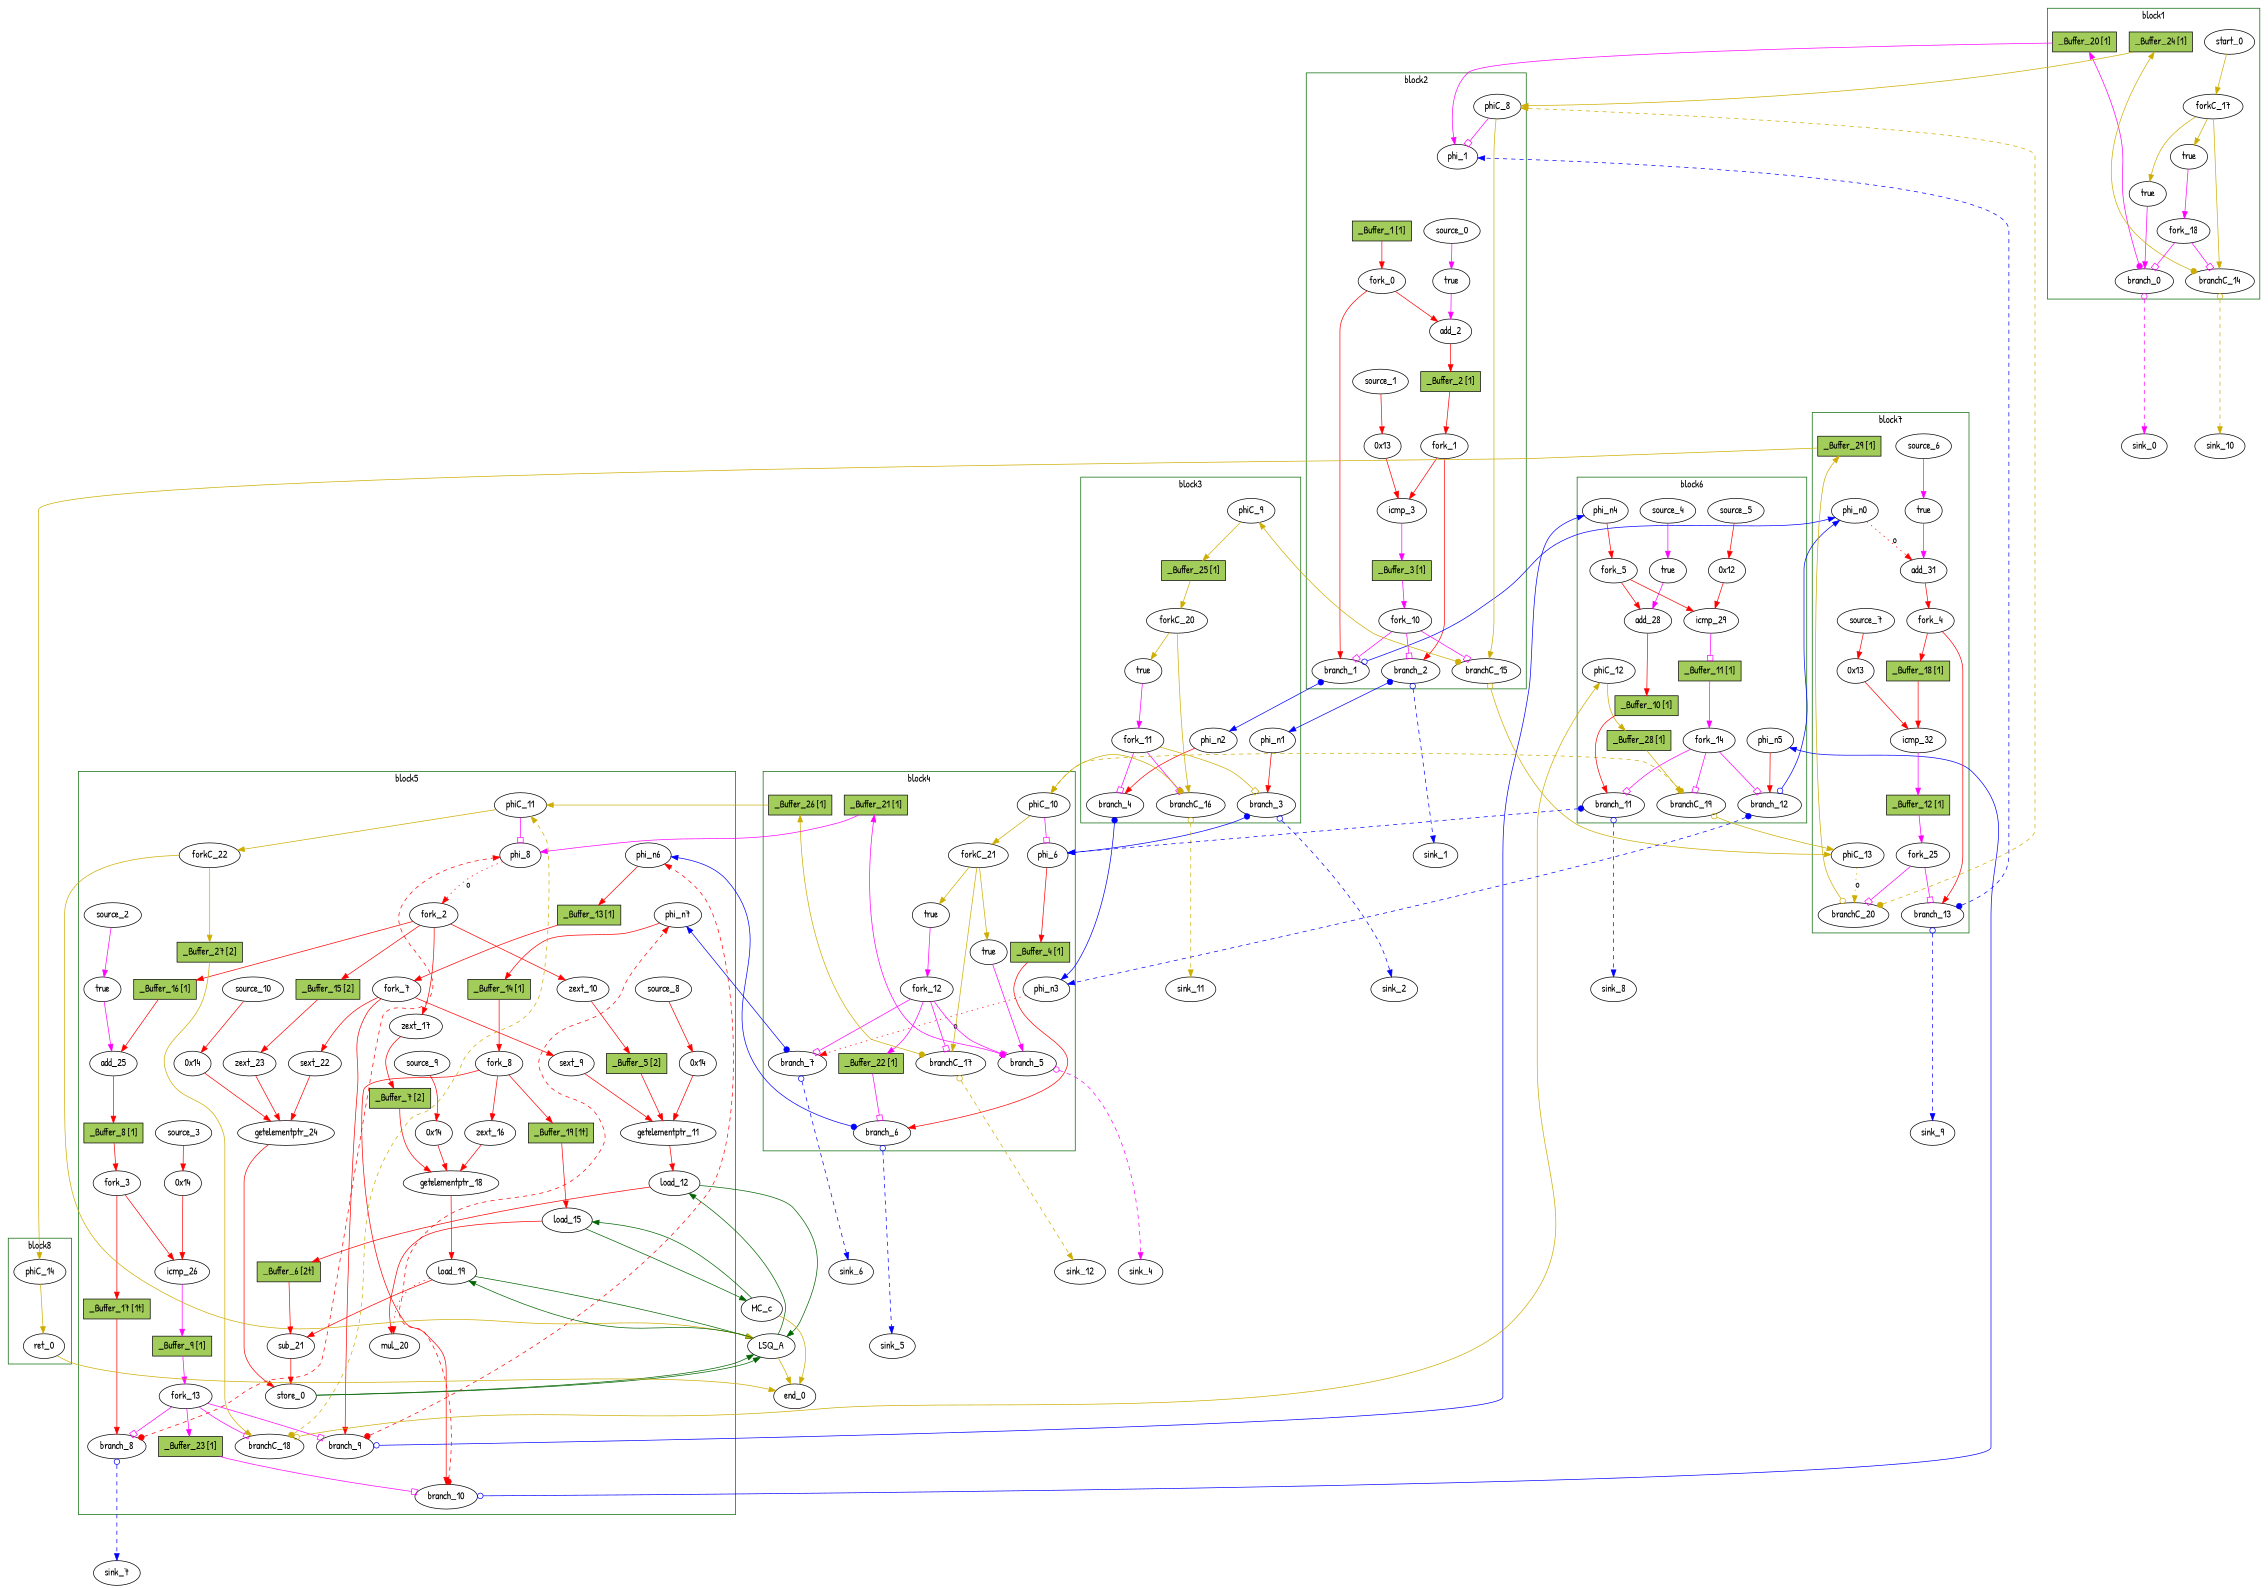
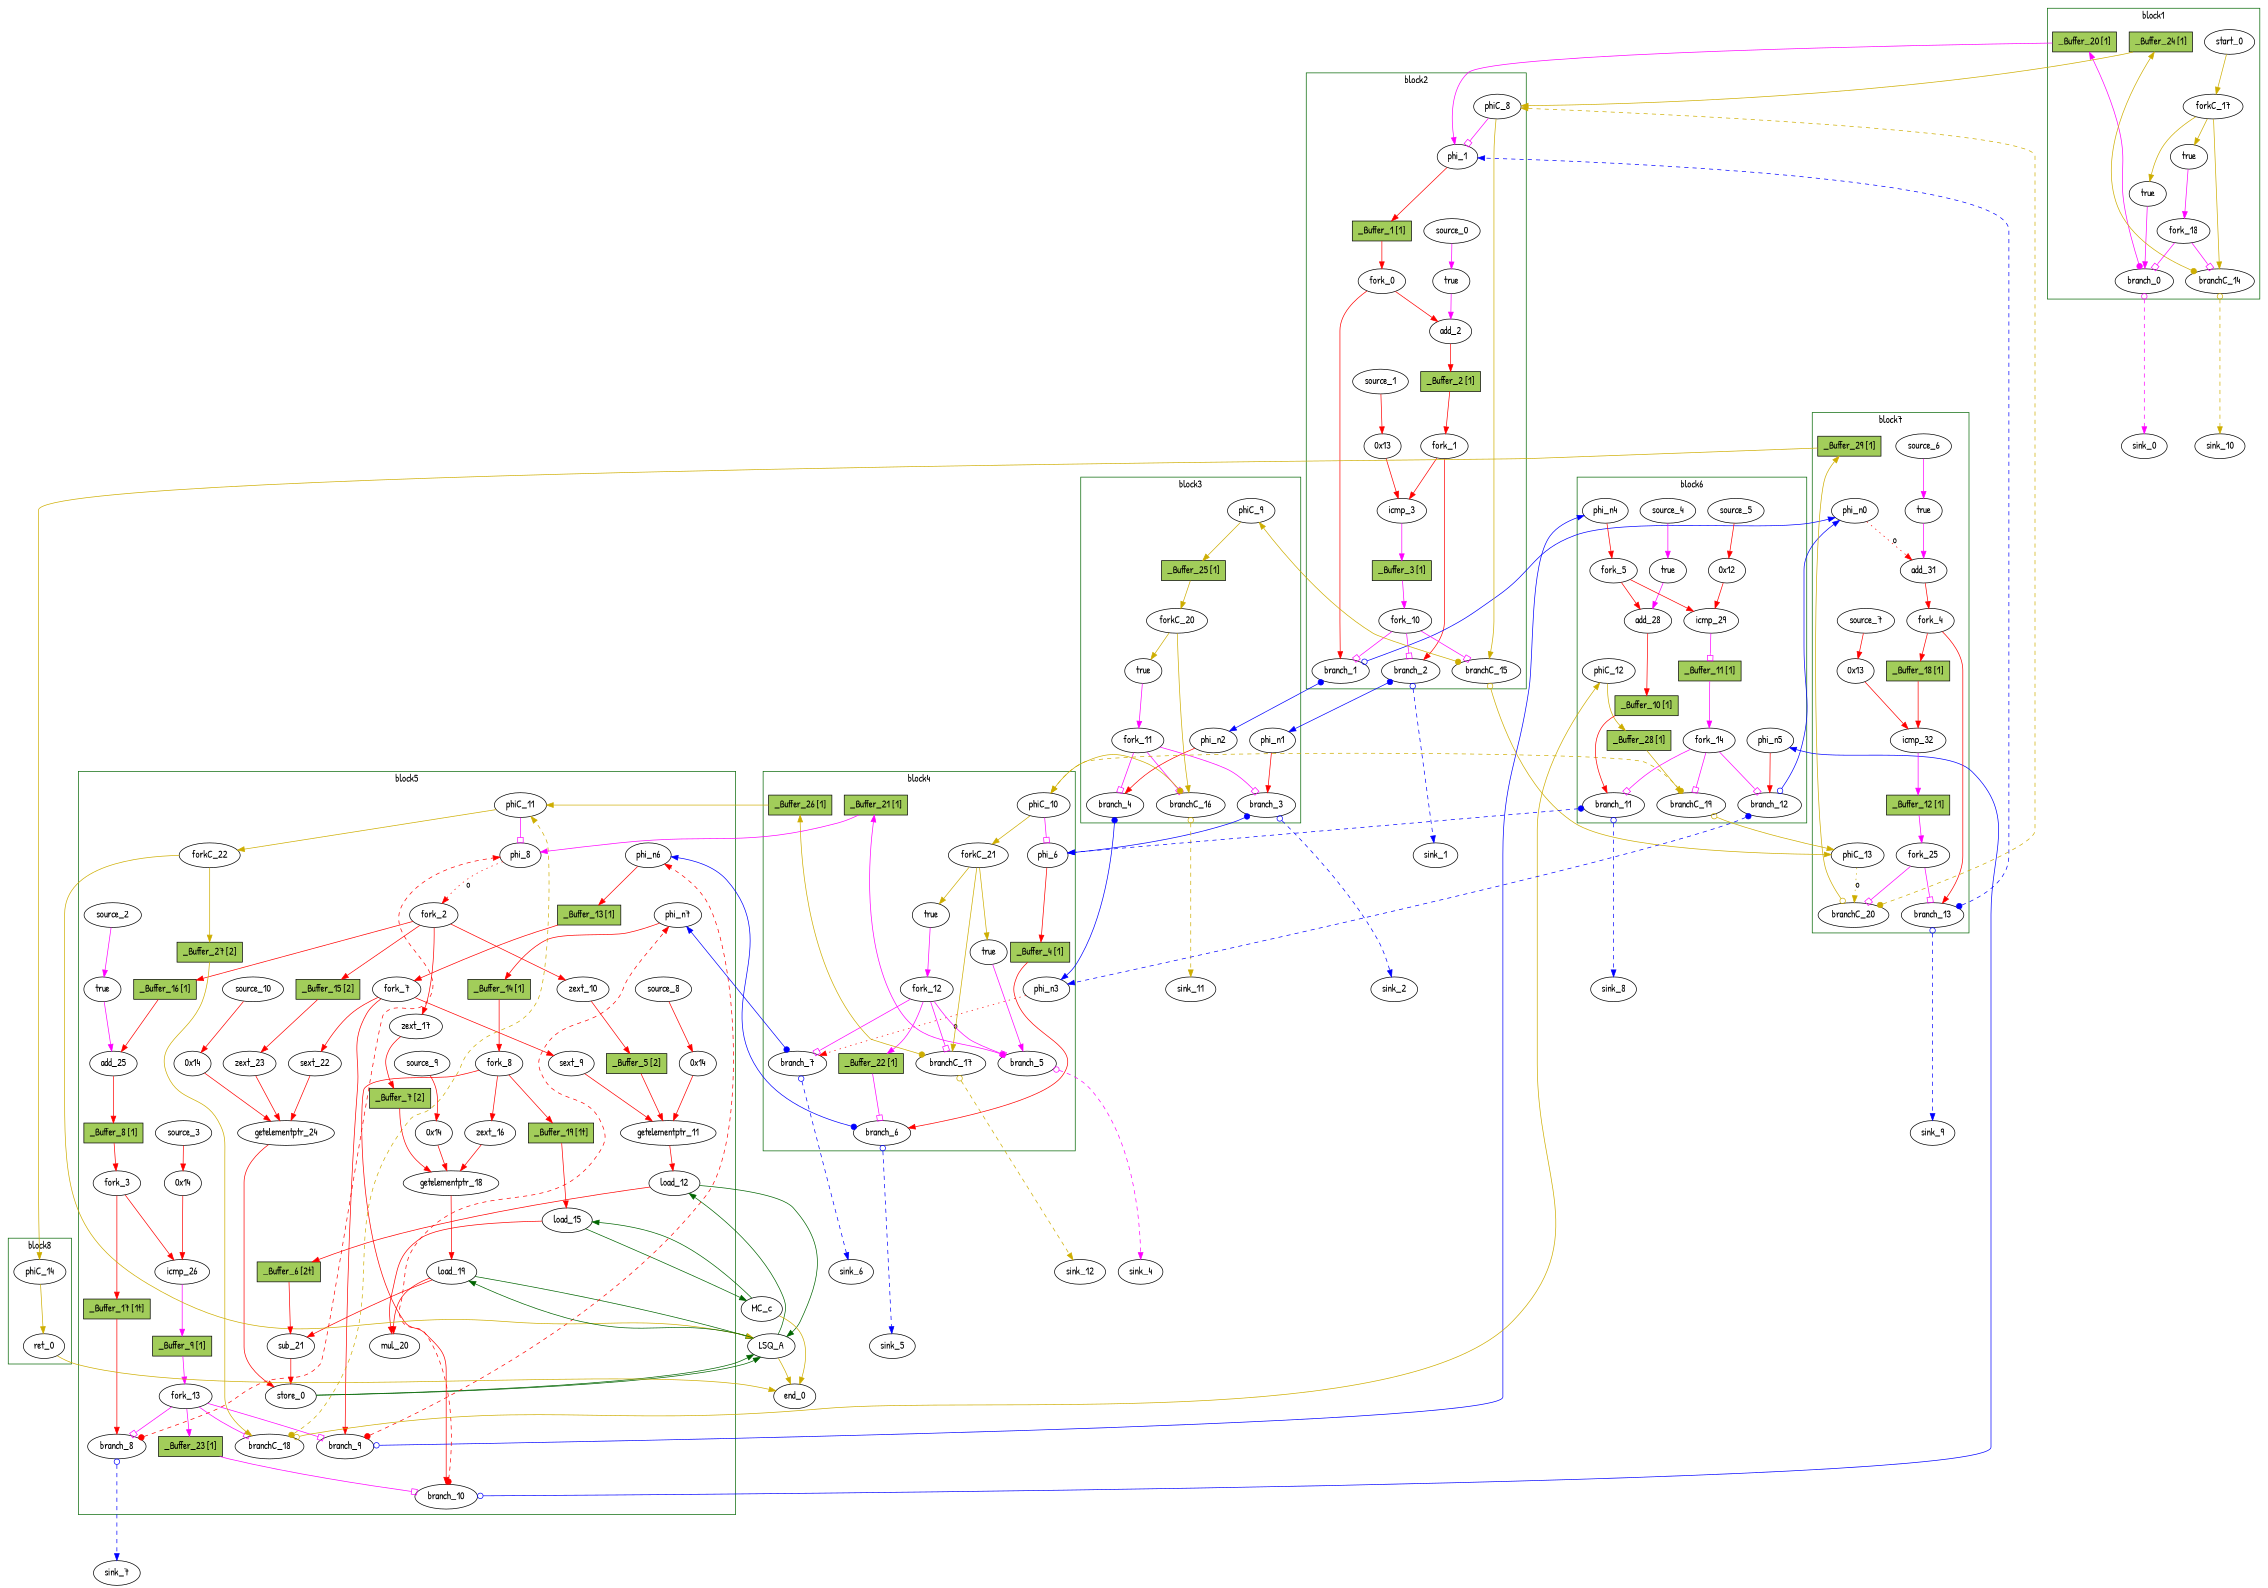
none -> (1422, 192)
(1209, 762) -> (1209, 762)
(403, 1296) -> (403, 1296)
